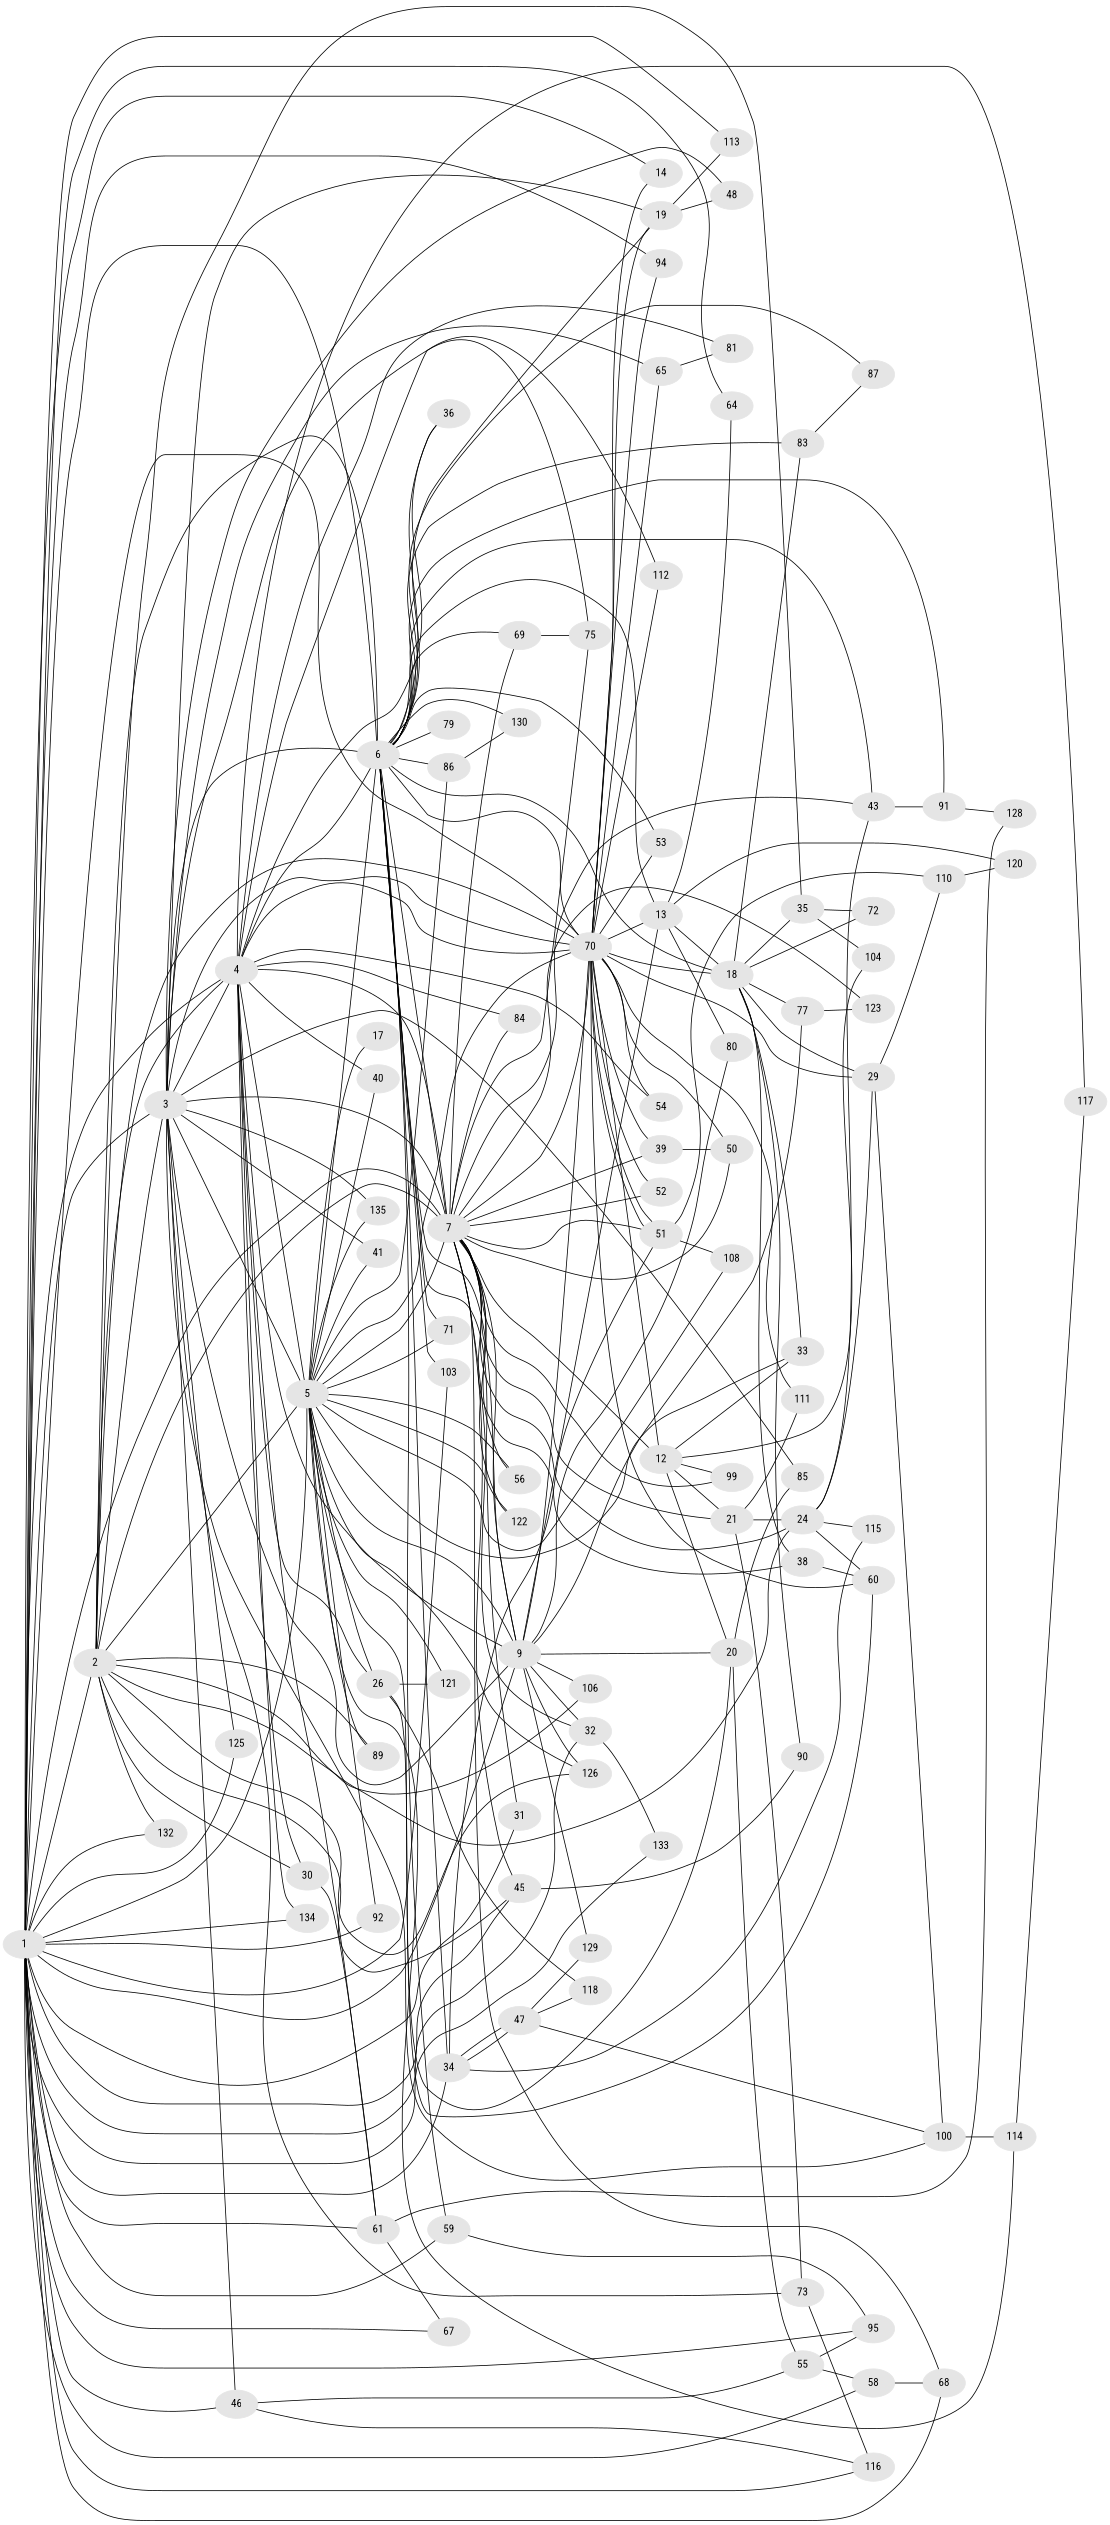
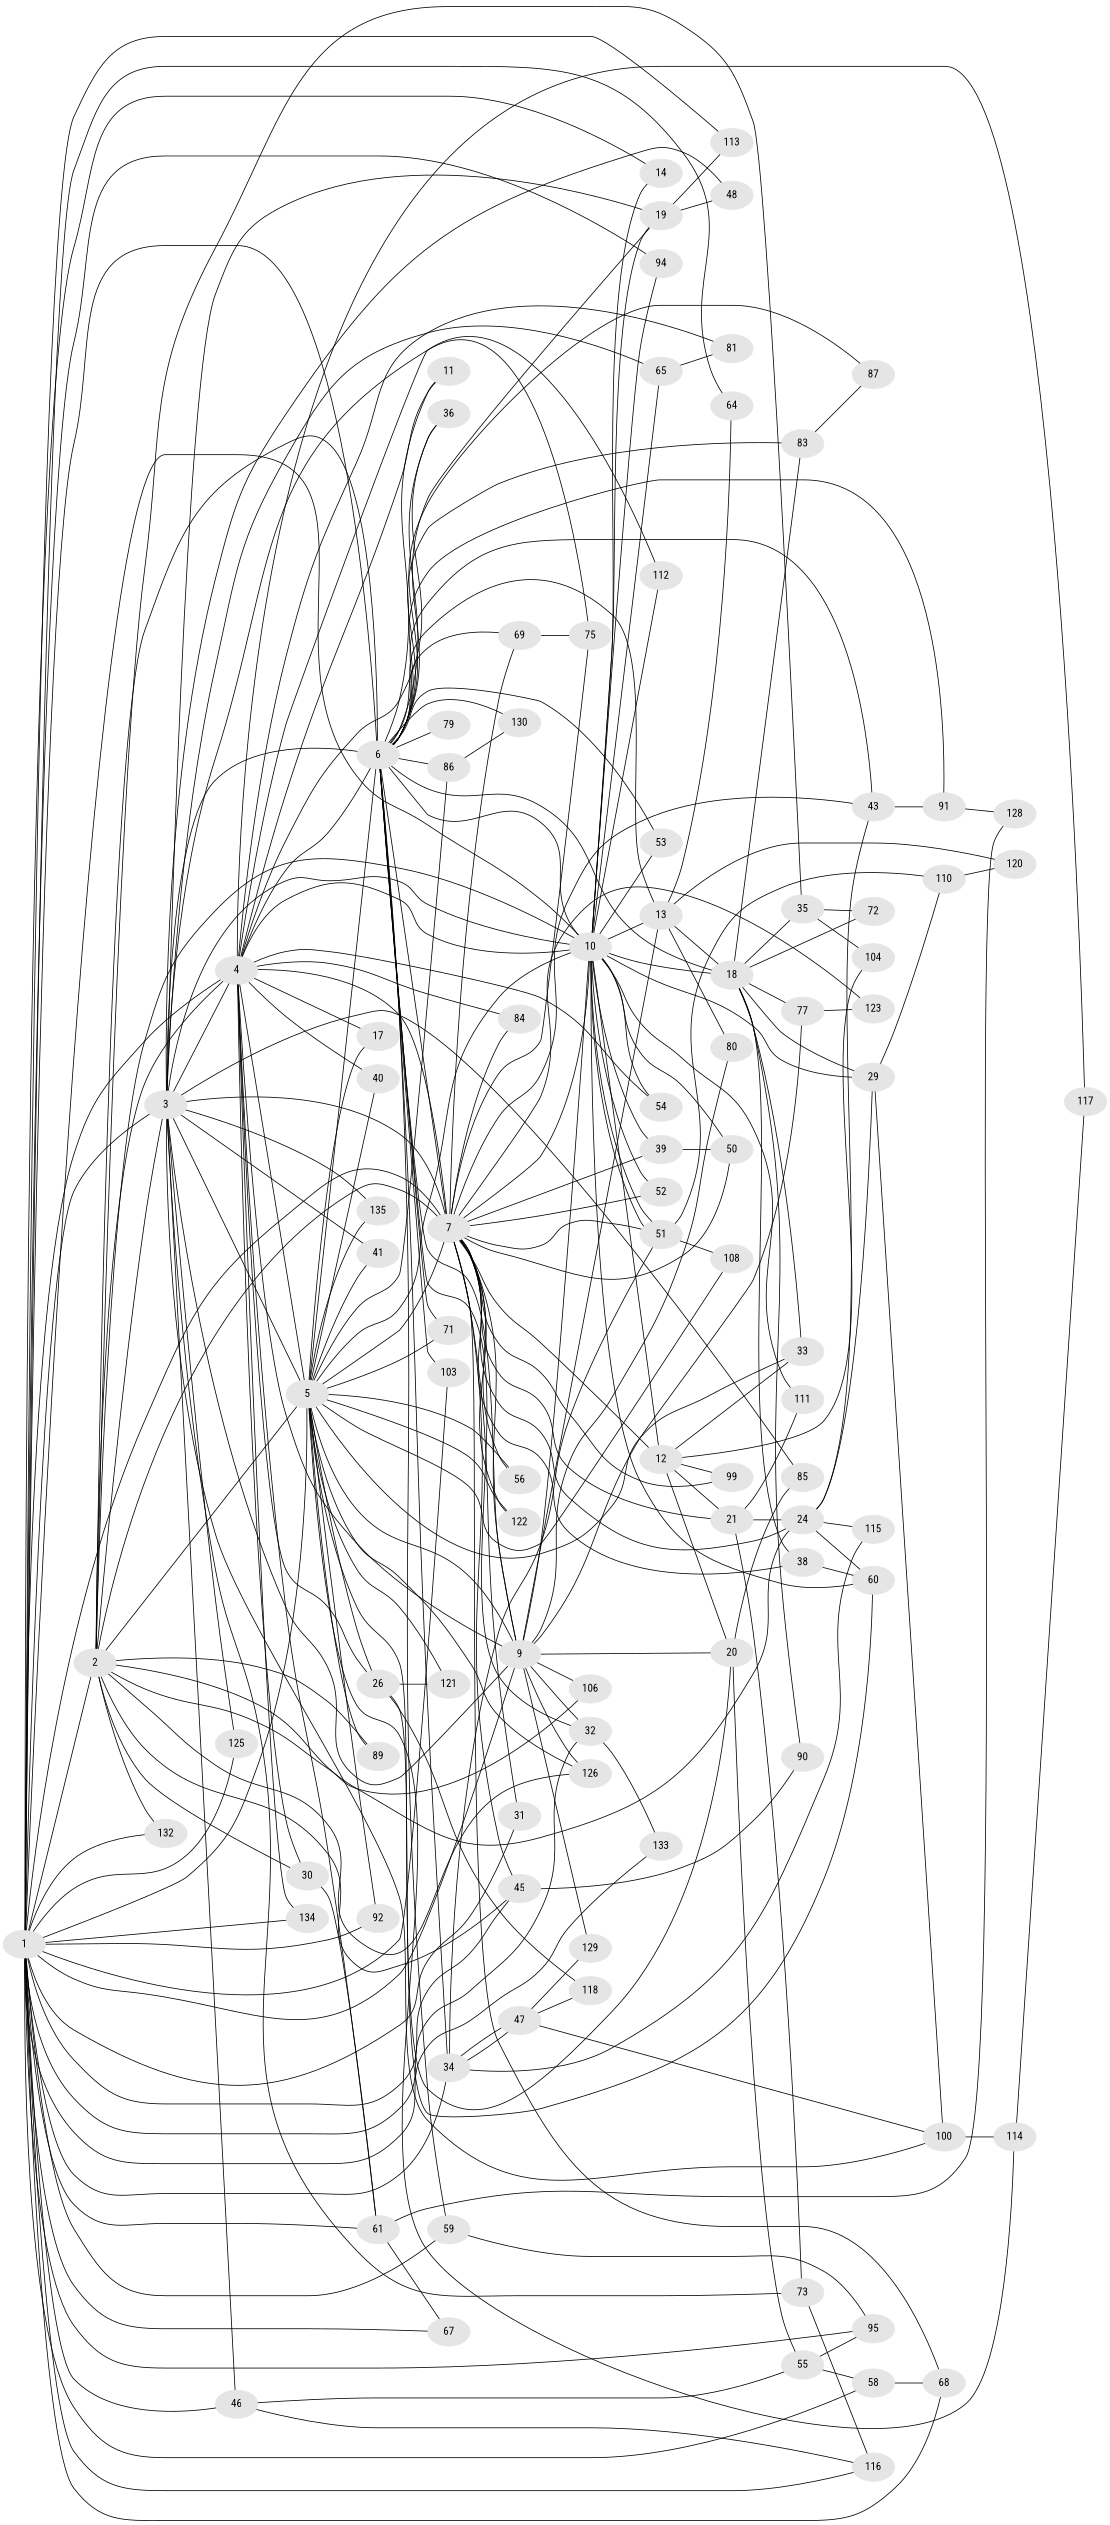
none -> (449, 371)
(590, 947) -> (590, 947)
none -> (307, 1003)
